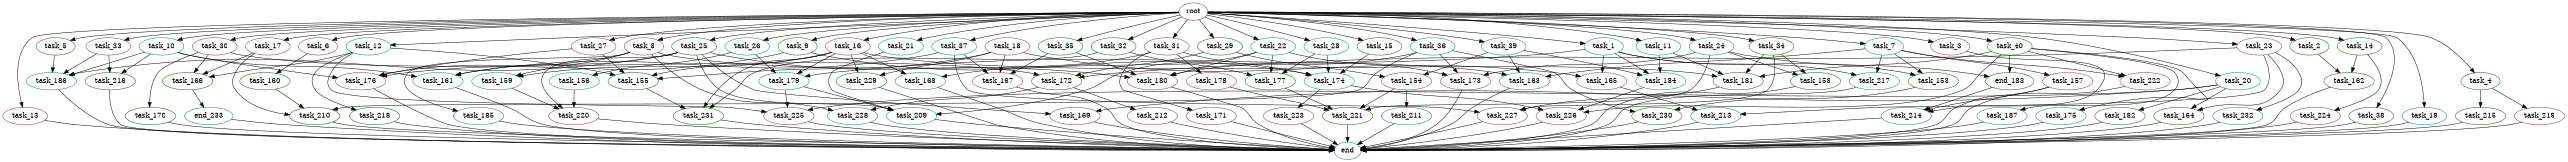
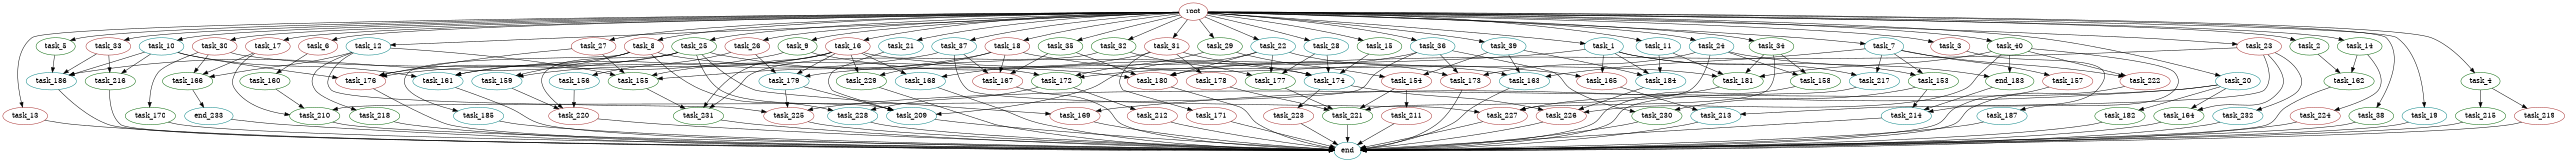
none -> (1103, 24)
(747, 46) -> (747, 46)
(1990, 99) -> (1921, 97)
(1407, 116) -> (1407, 116)
(2061, 116) -> none
